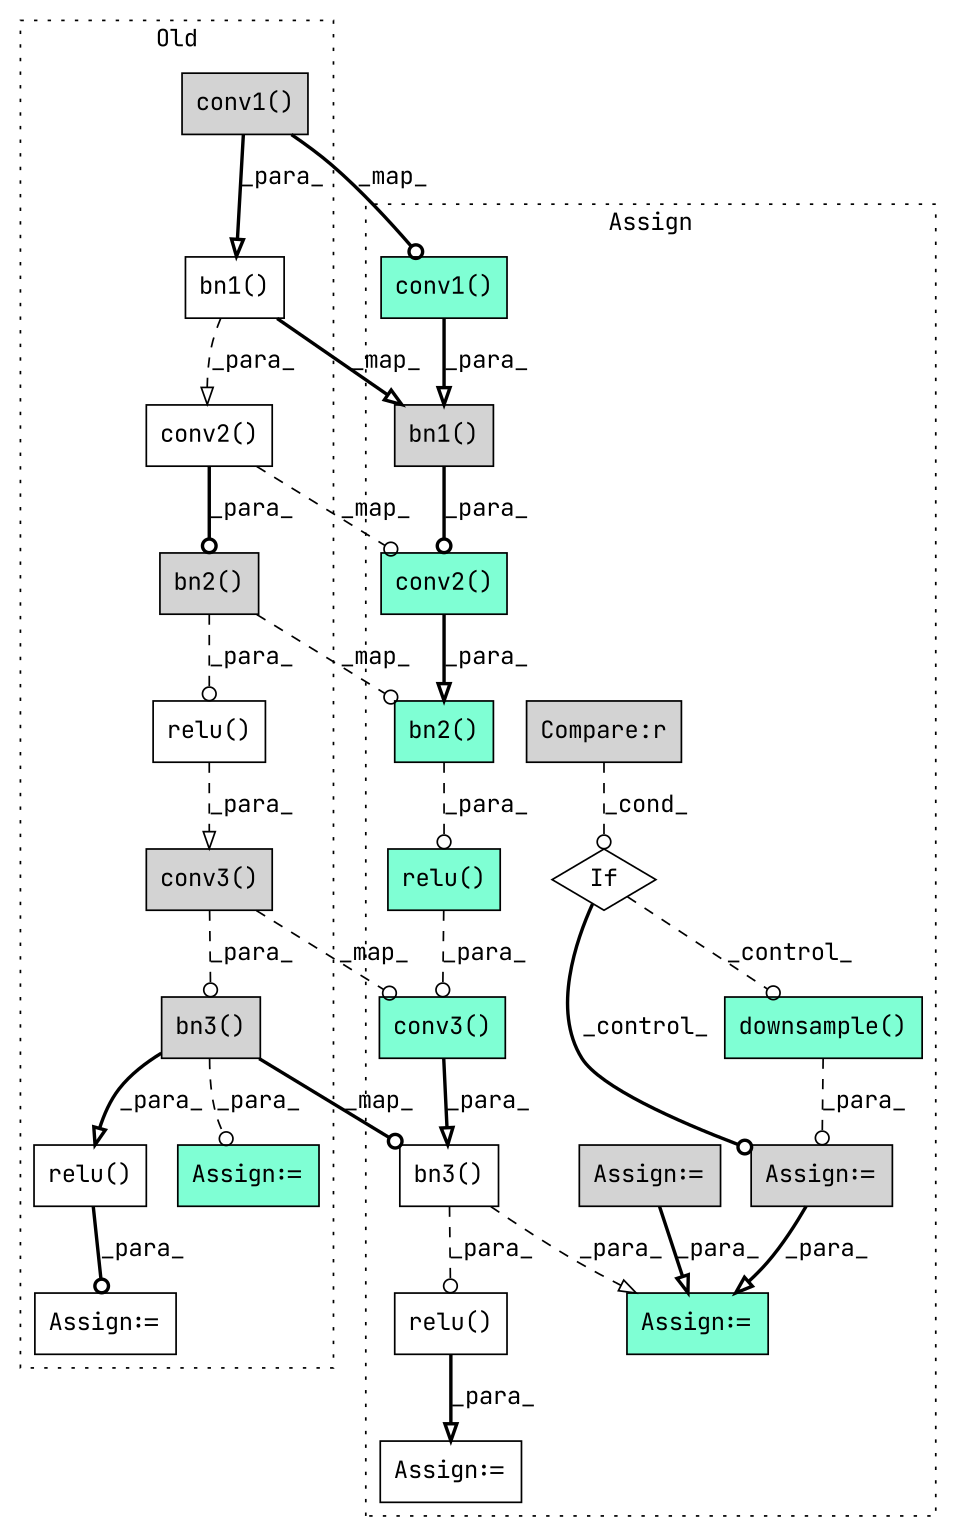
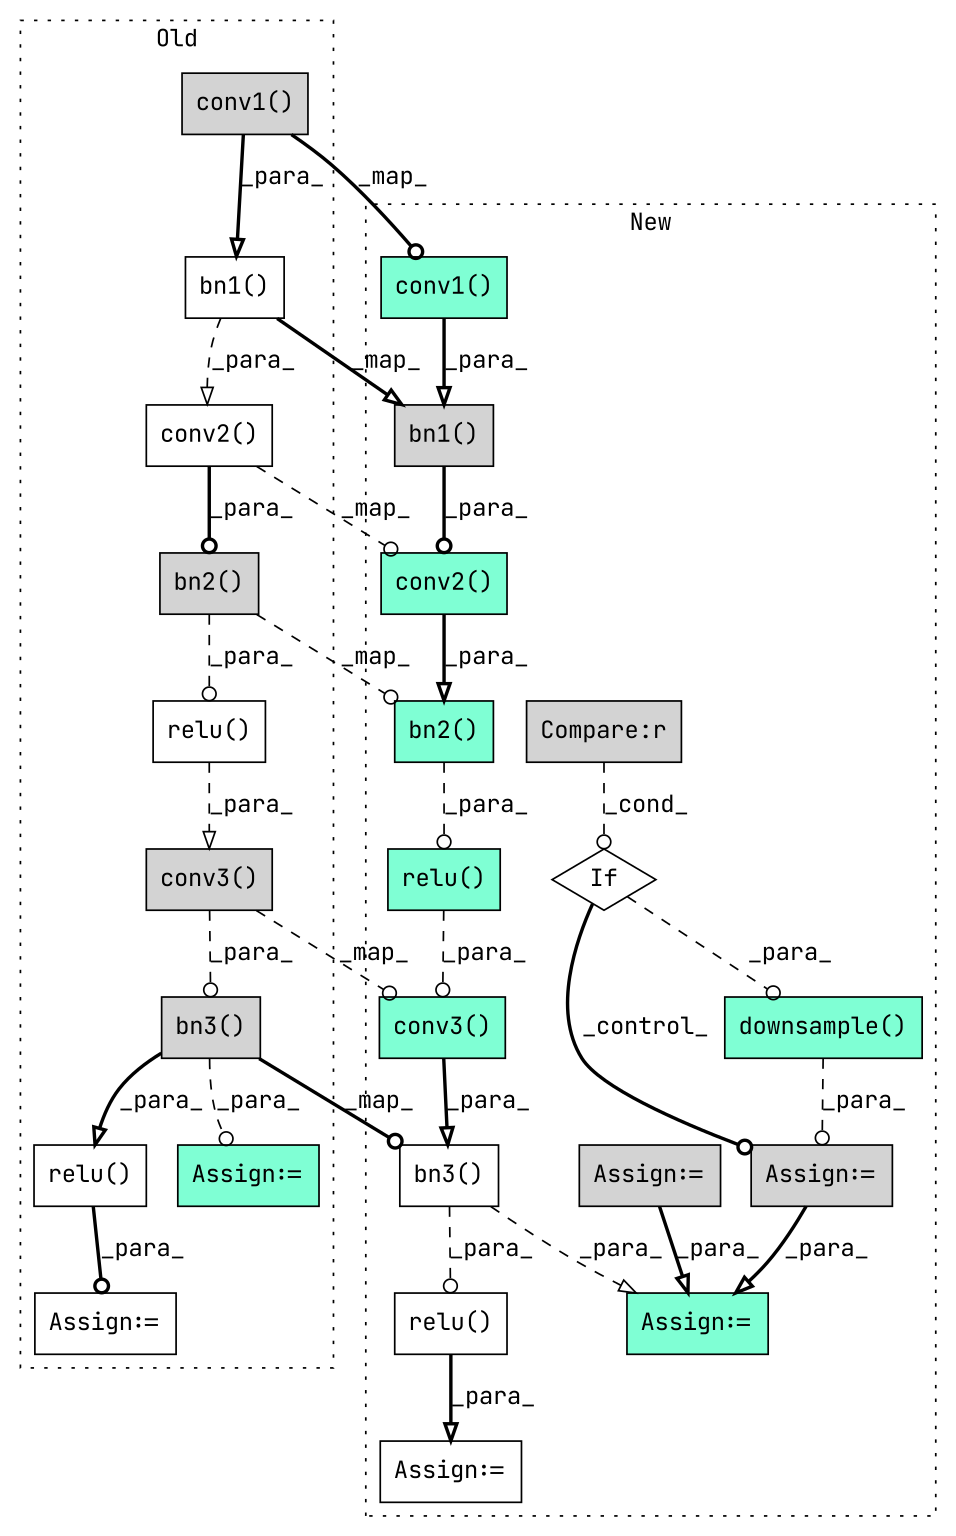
(651, 224) -> (651, 224)
(790, 954) -> (790, 954)
